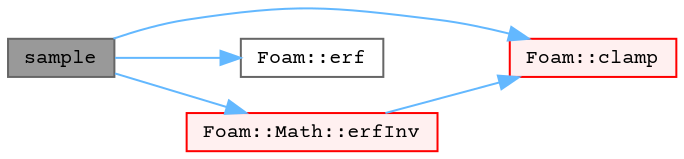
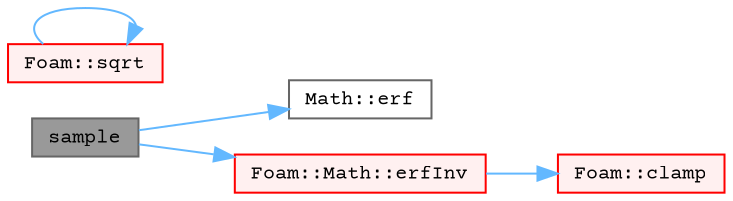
(311, 8) -> none
(312, 58) -> (360, 99)
none -> (85, 63)
